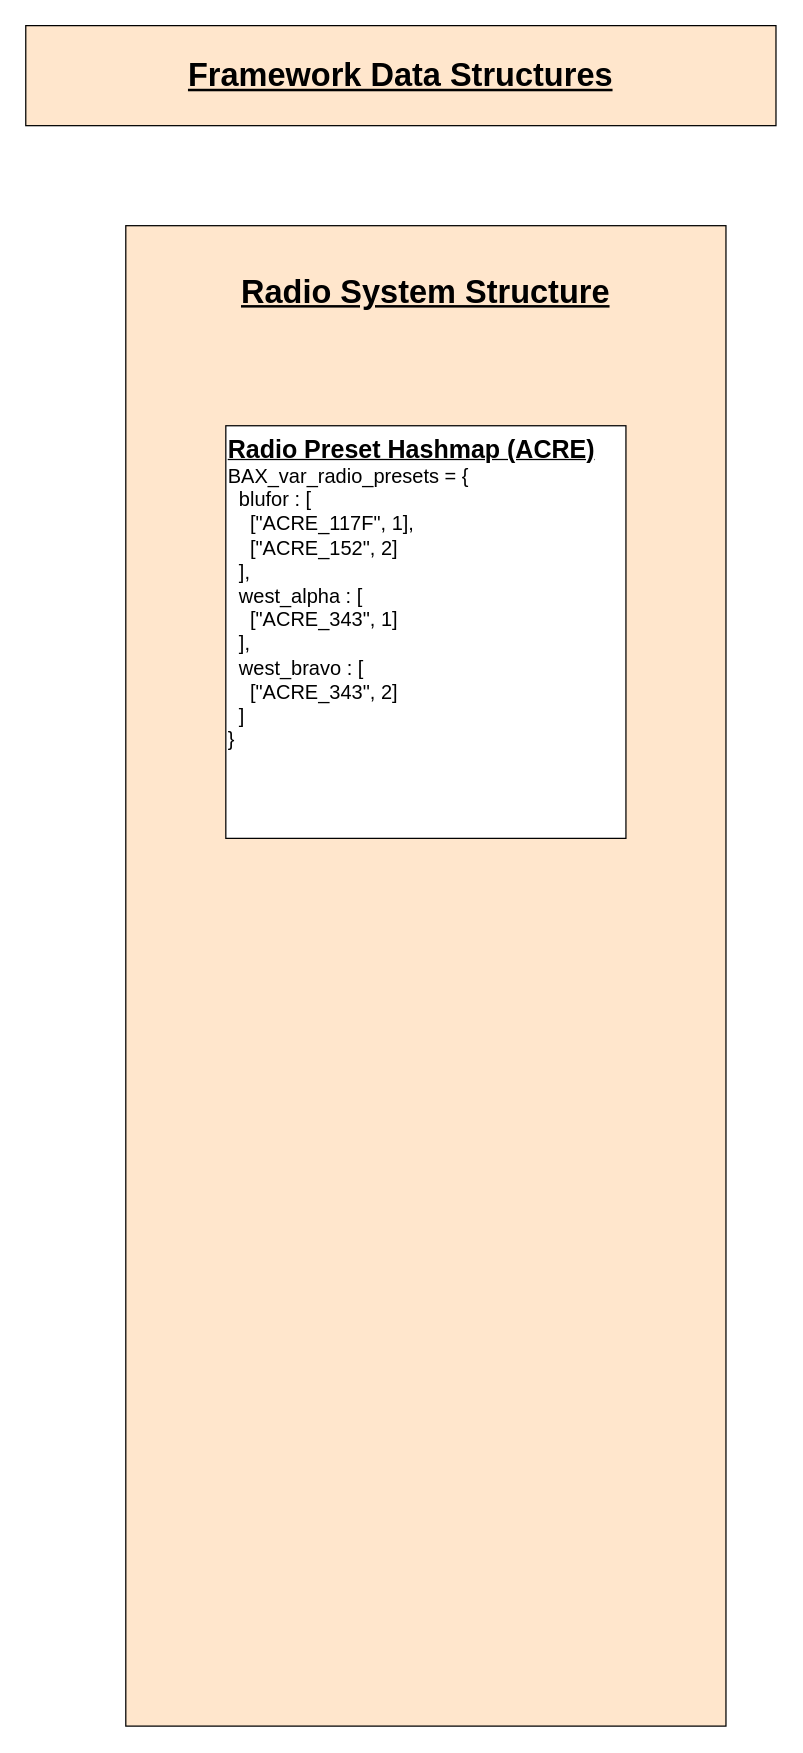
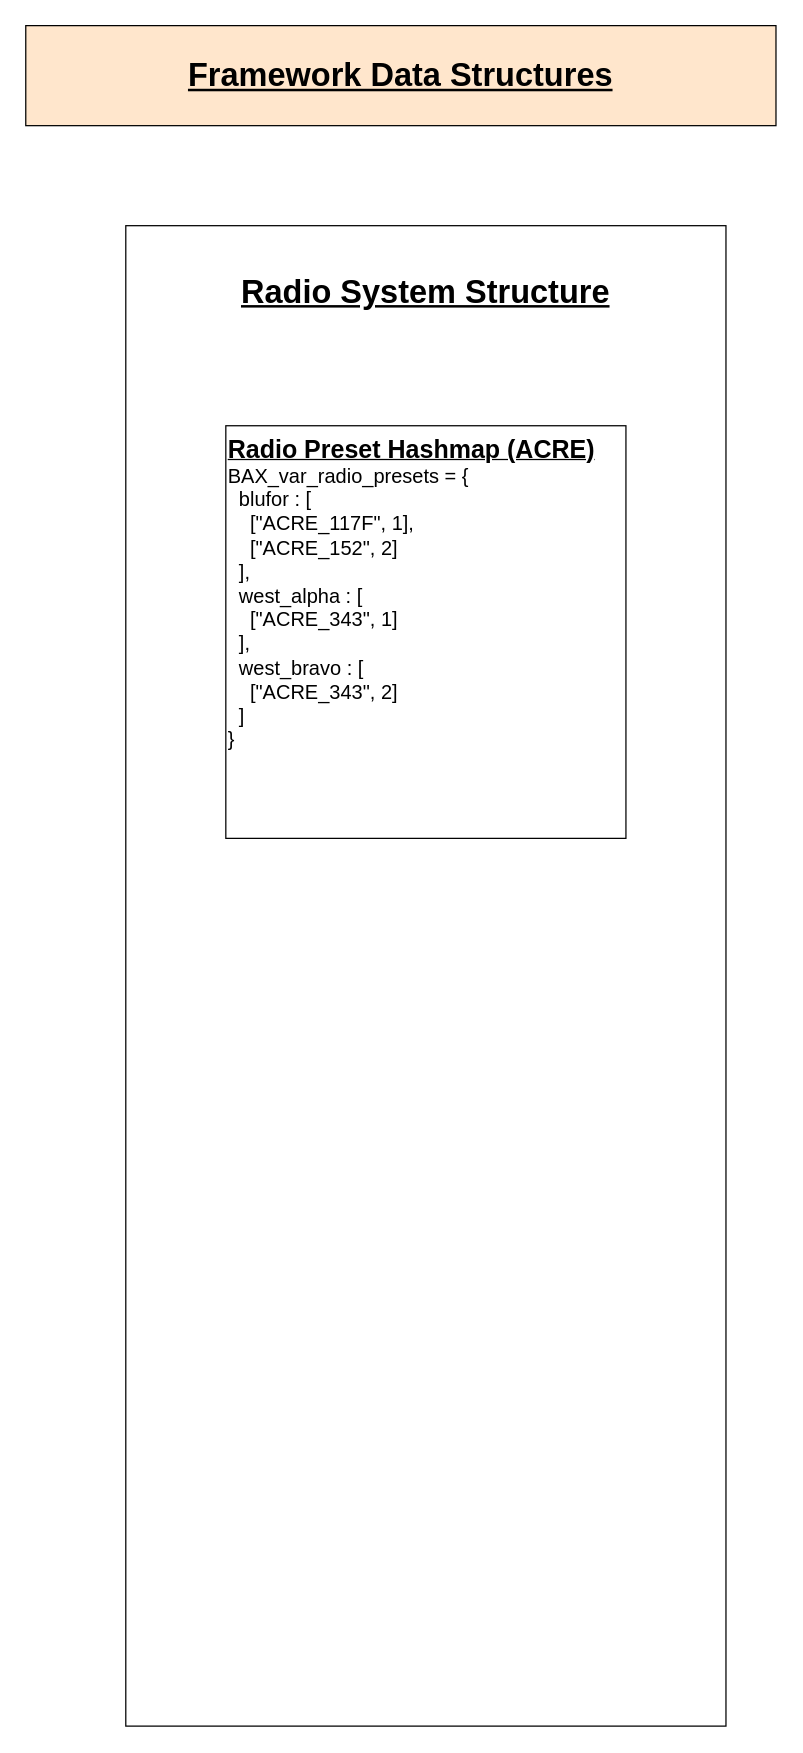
(426, 976) -> (426, 976)
